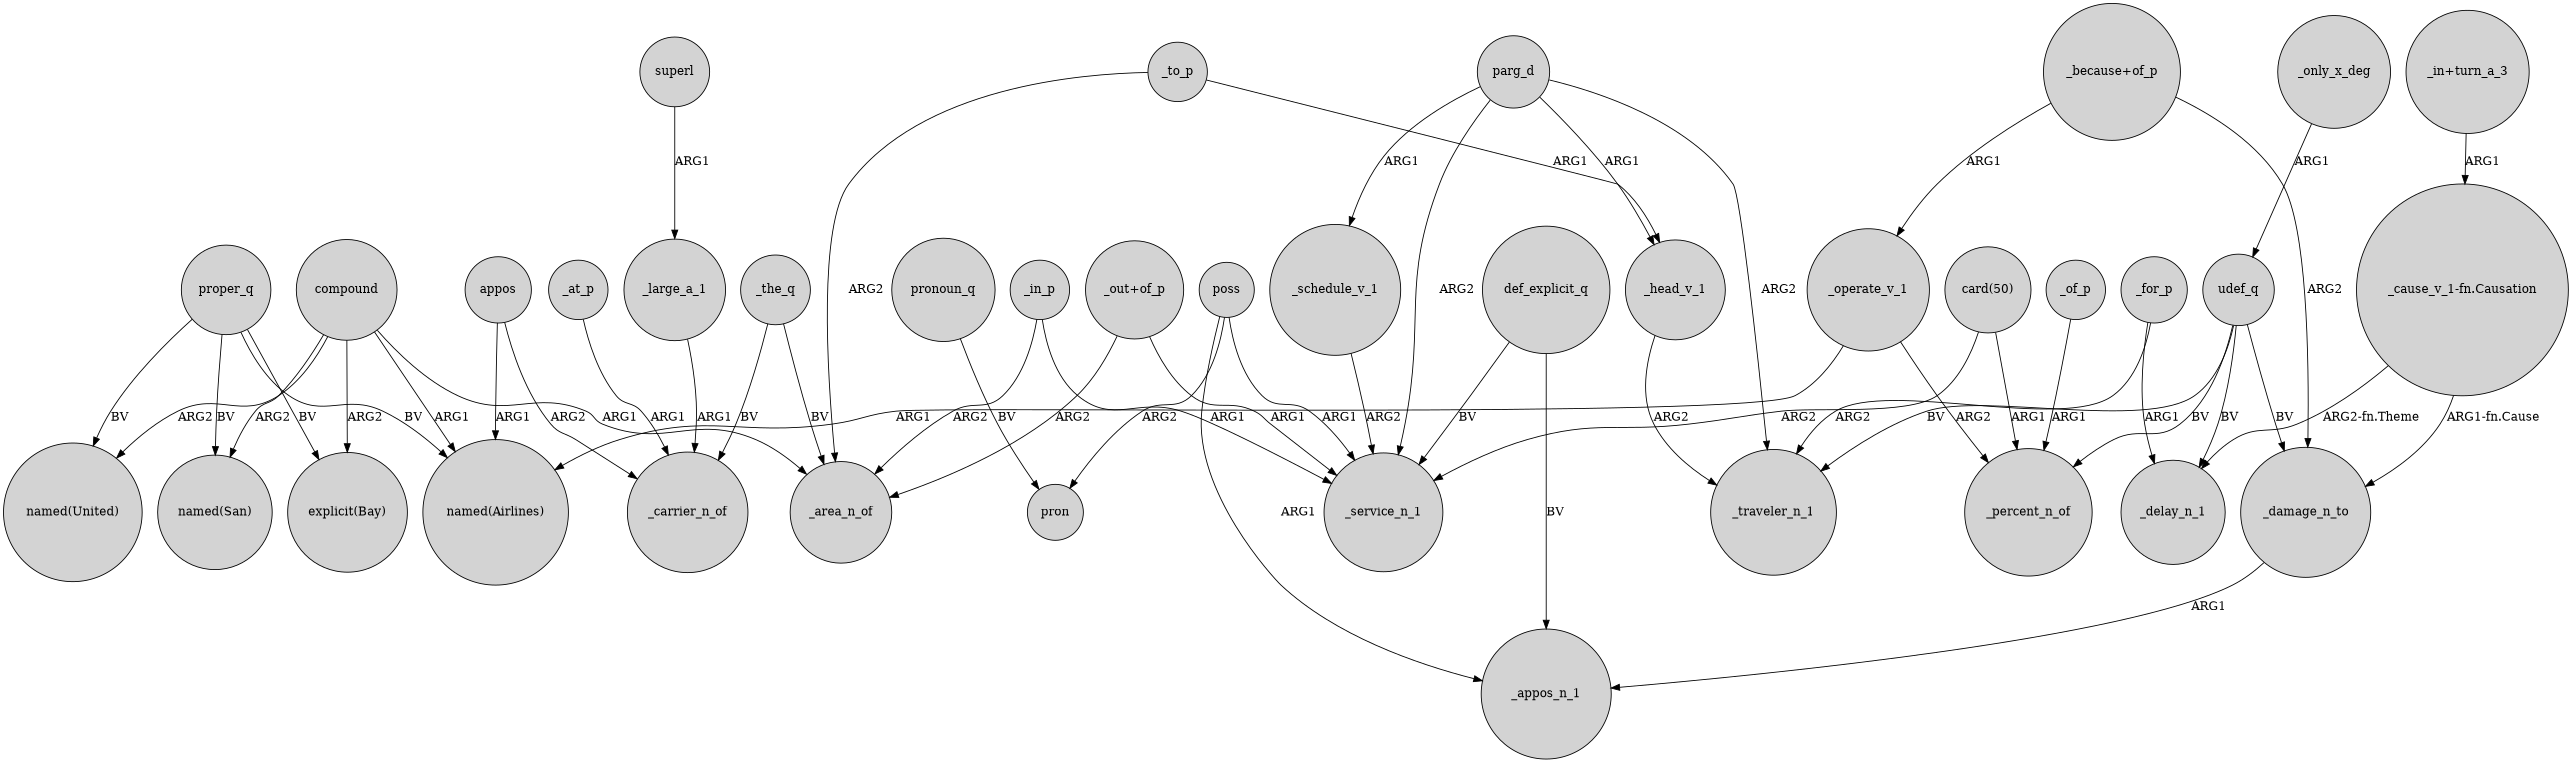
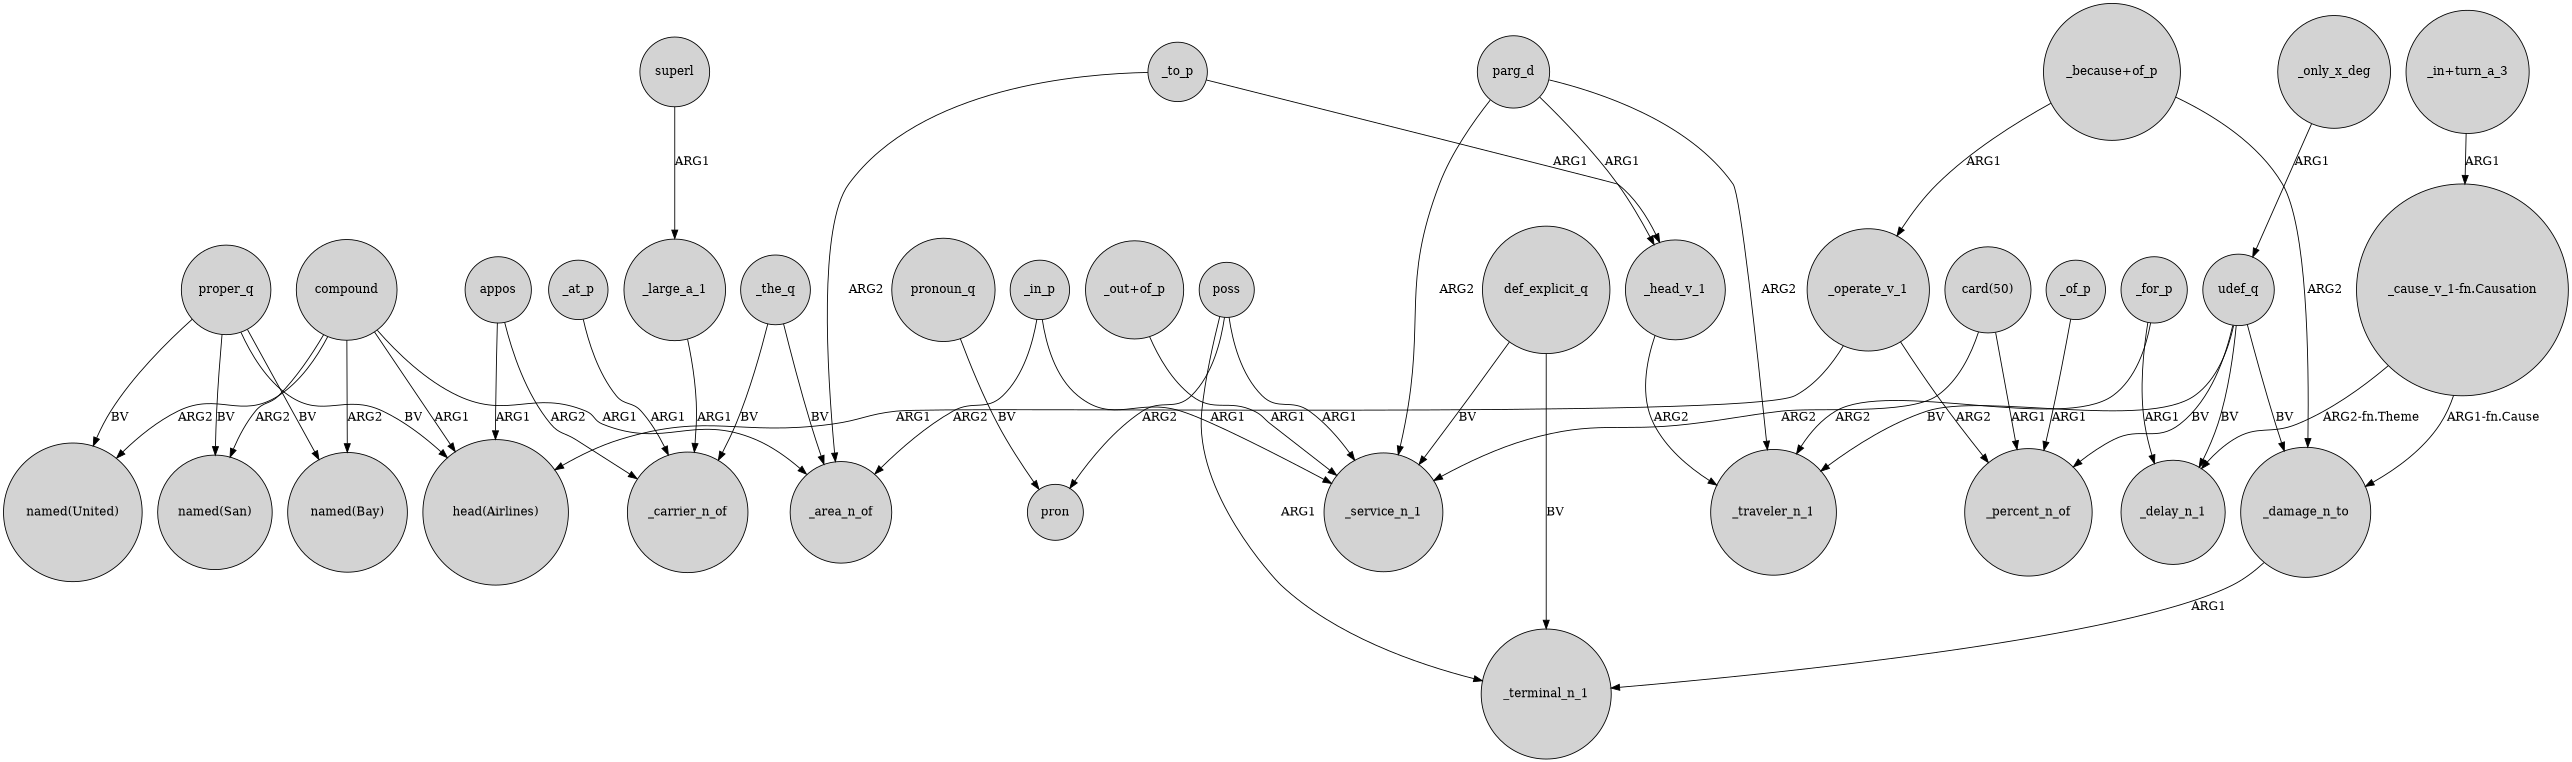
(1335, 290) -> none
(1024, 436) -> none
(348, 512) -> (348, 512)
(496, 512) -> (496, 512)
(1546, 694) -> (1546, 694)
